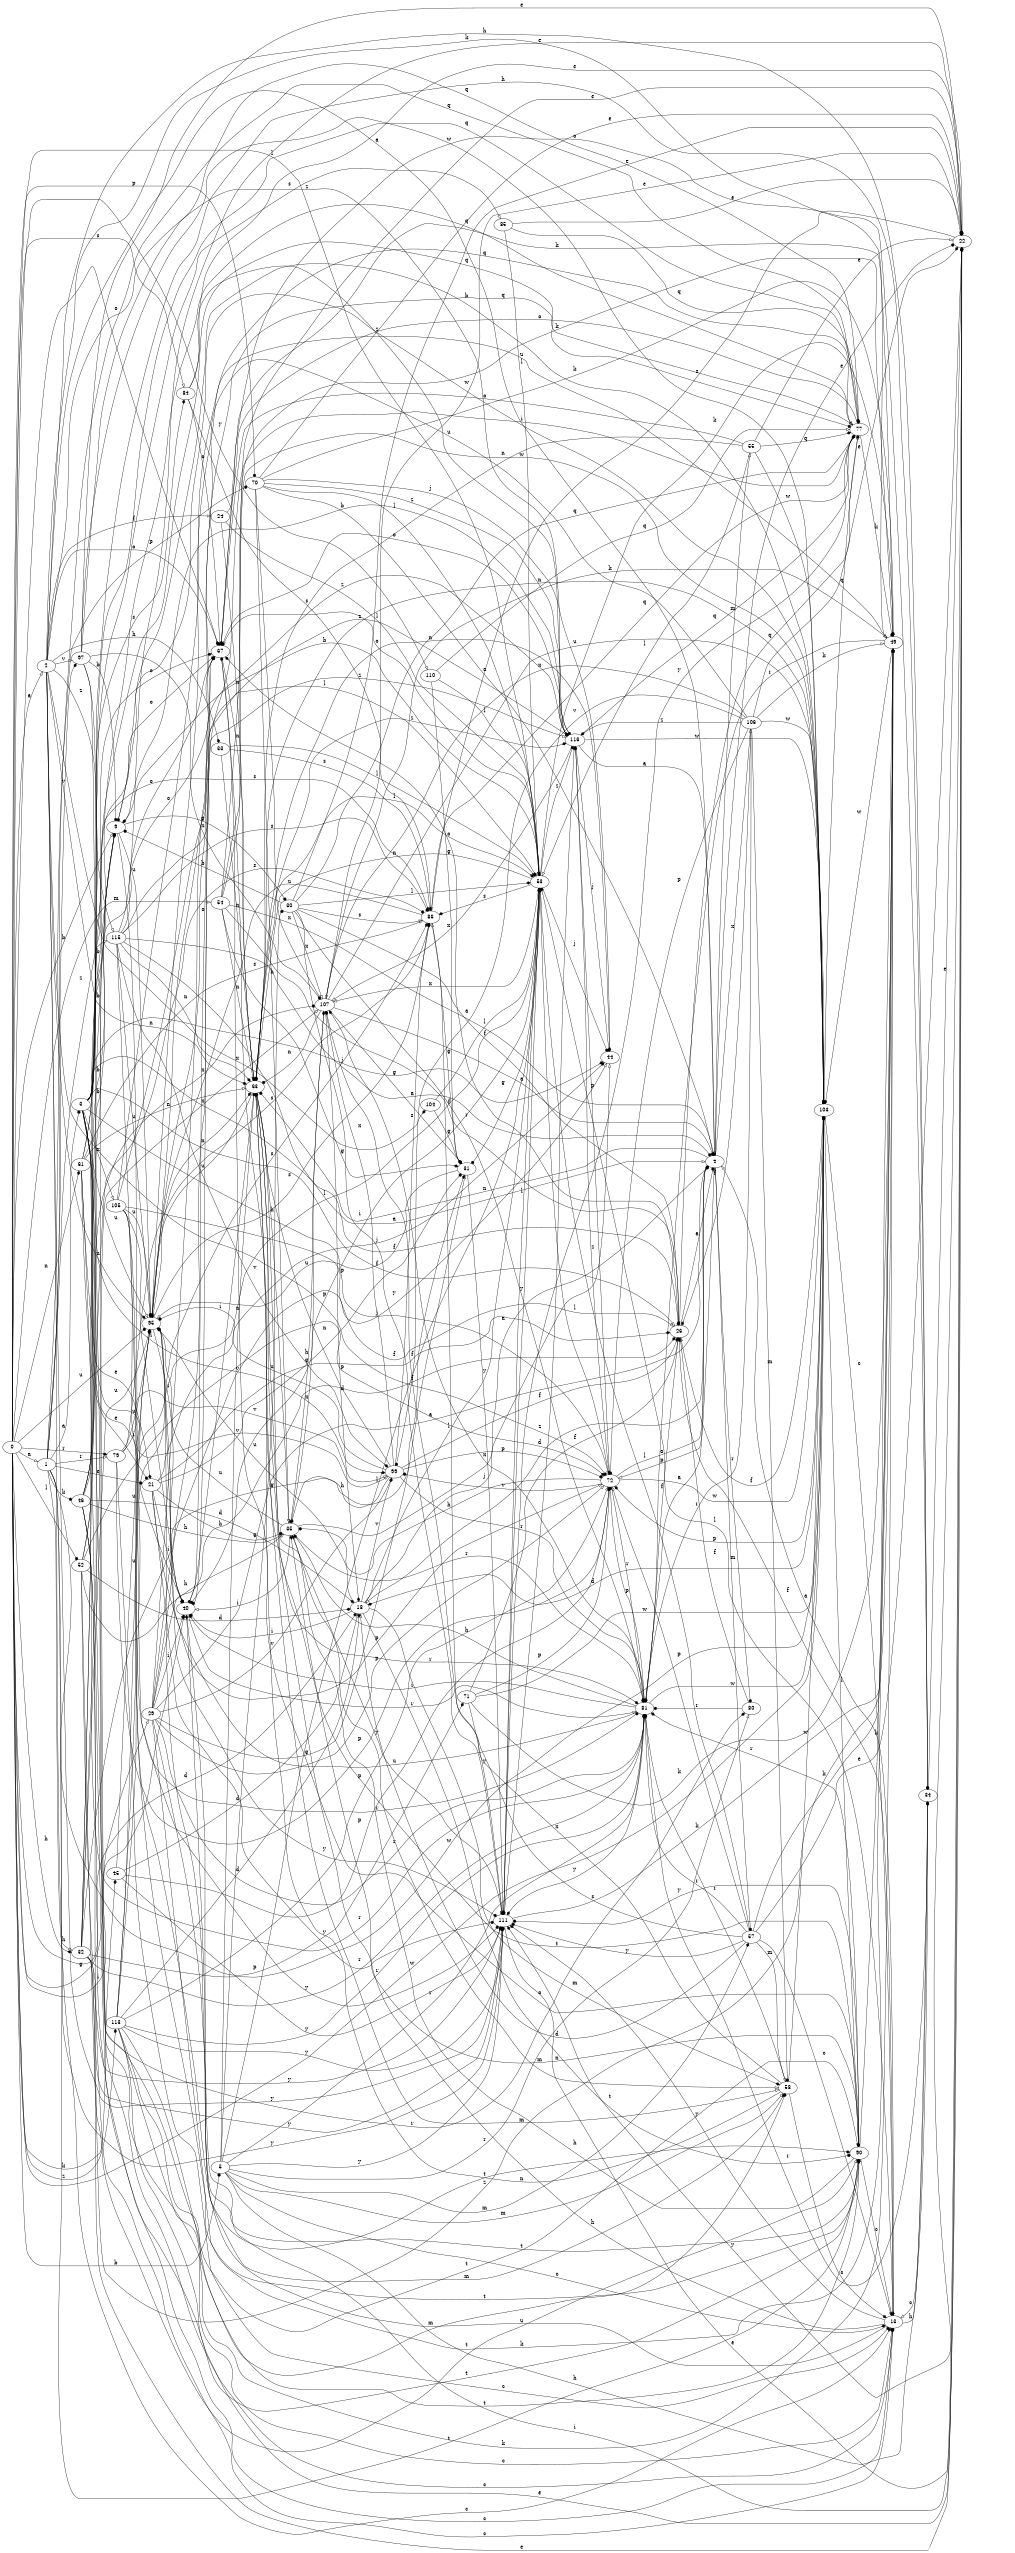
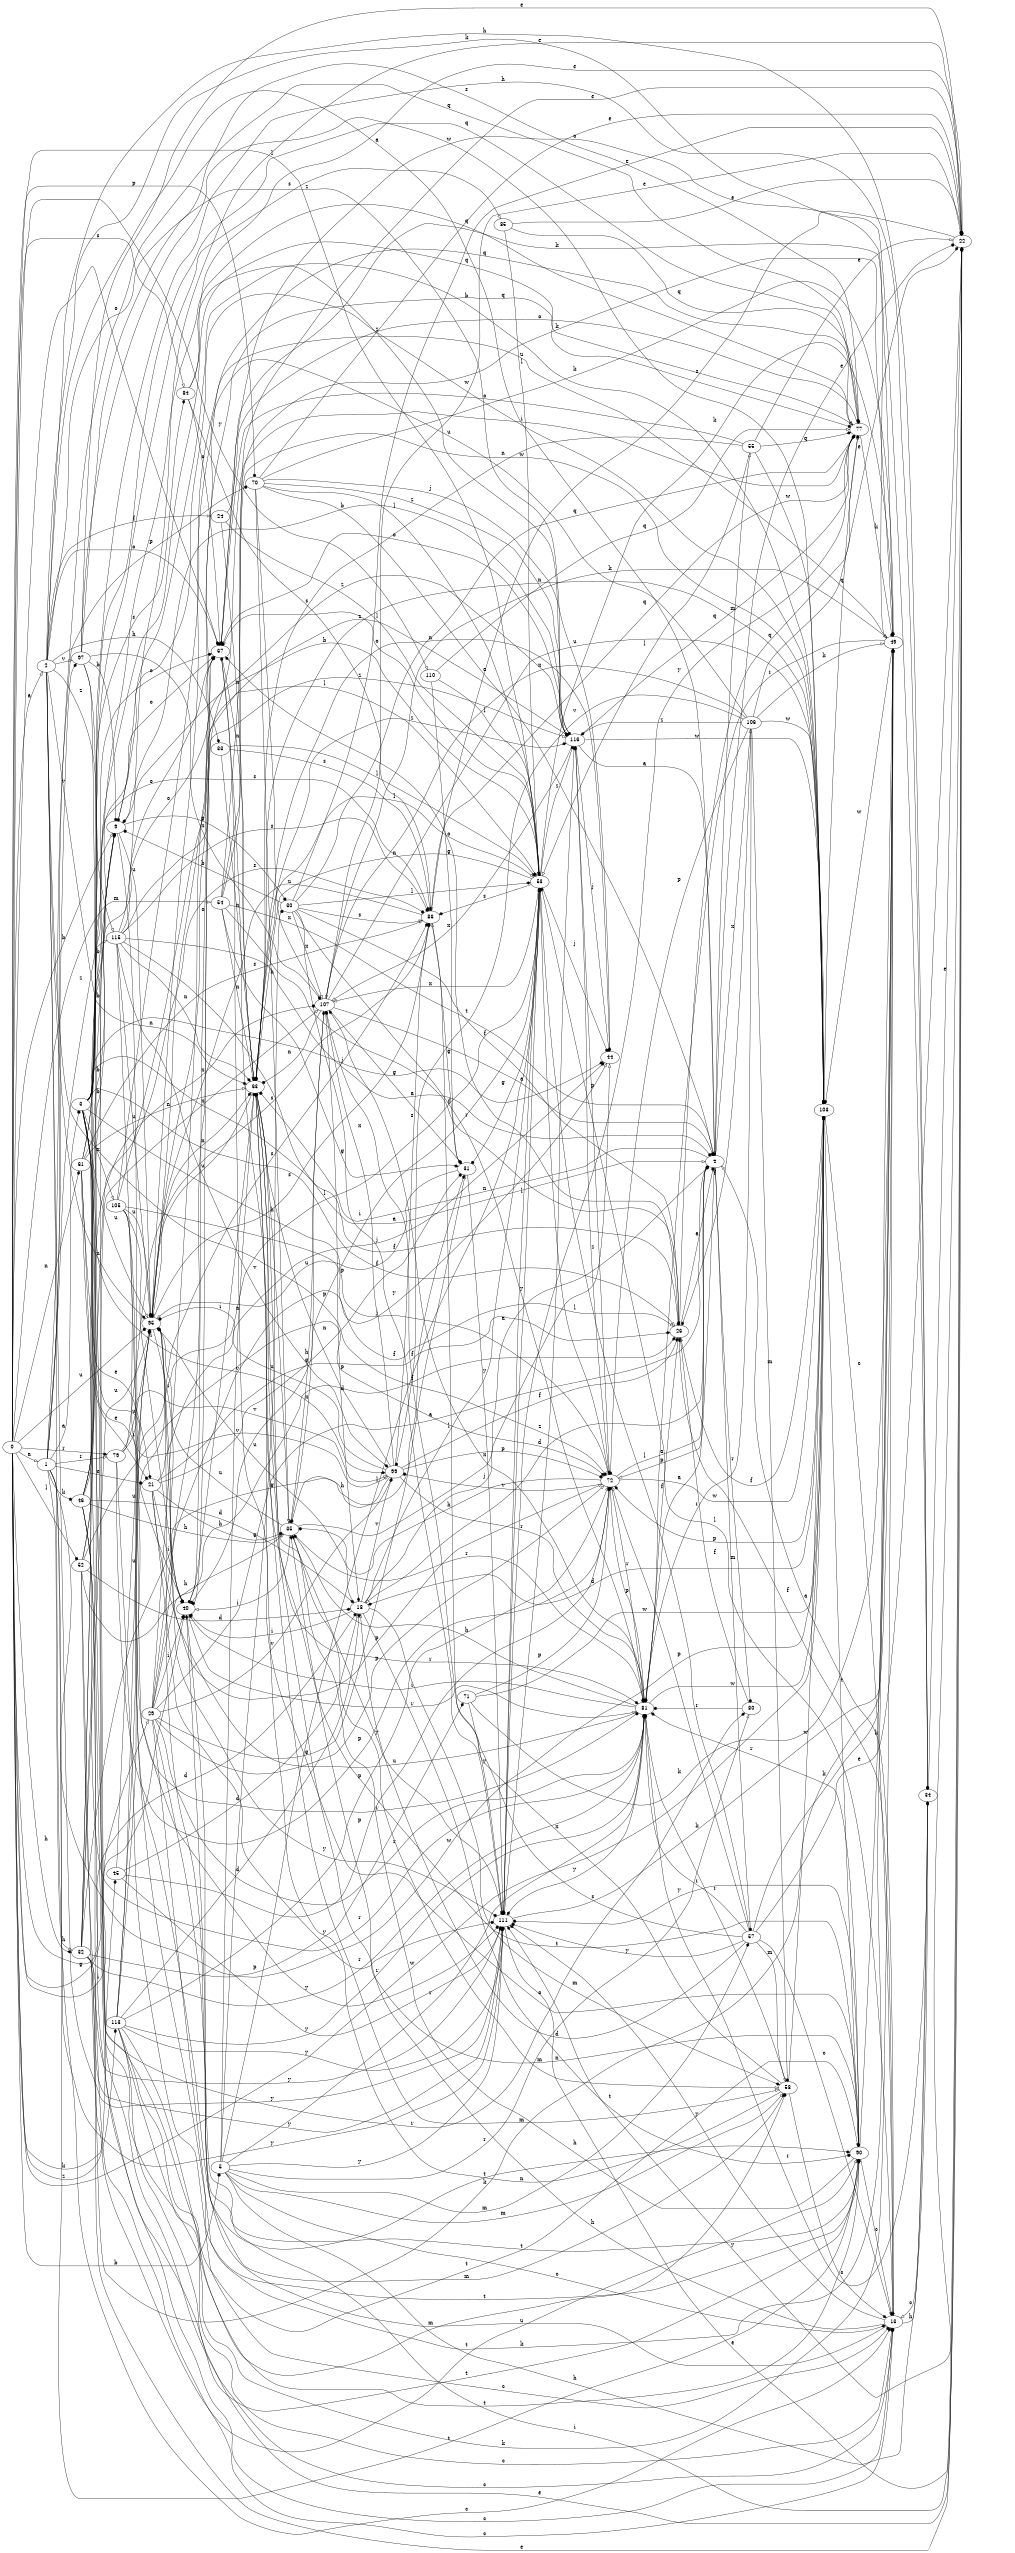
(467, 90) -> (467, 90)
(310, 851) -> (310, 851)
(467, 1011) -> (467, 1011)
(431, 1105) -> none
(532, 1487) -> none
(842, 1681) -> (842, 1681)
(485, 2182) -> (485, 2182)
